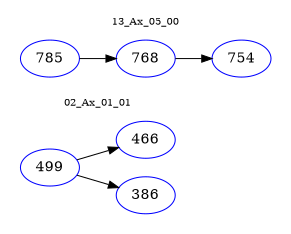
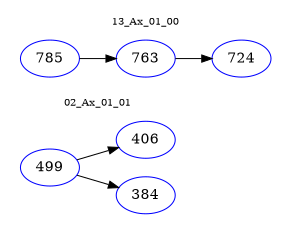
(146, 22) -> (146, 22)
(146, 59) -> (146, 59)
(242, 59) -> (242, 59)
(146, 140) -> (146, 140)
(146, 195) -> (146, 195)
